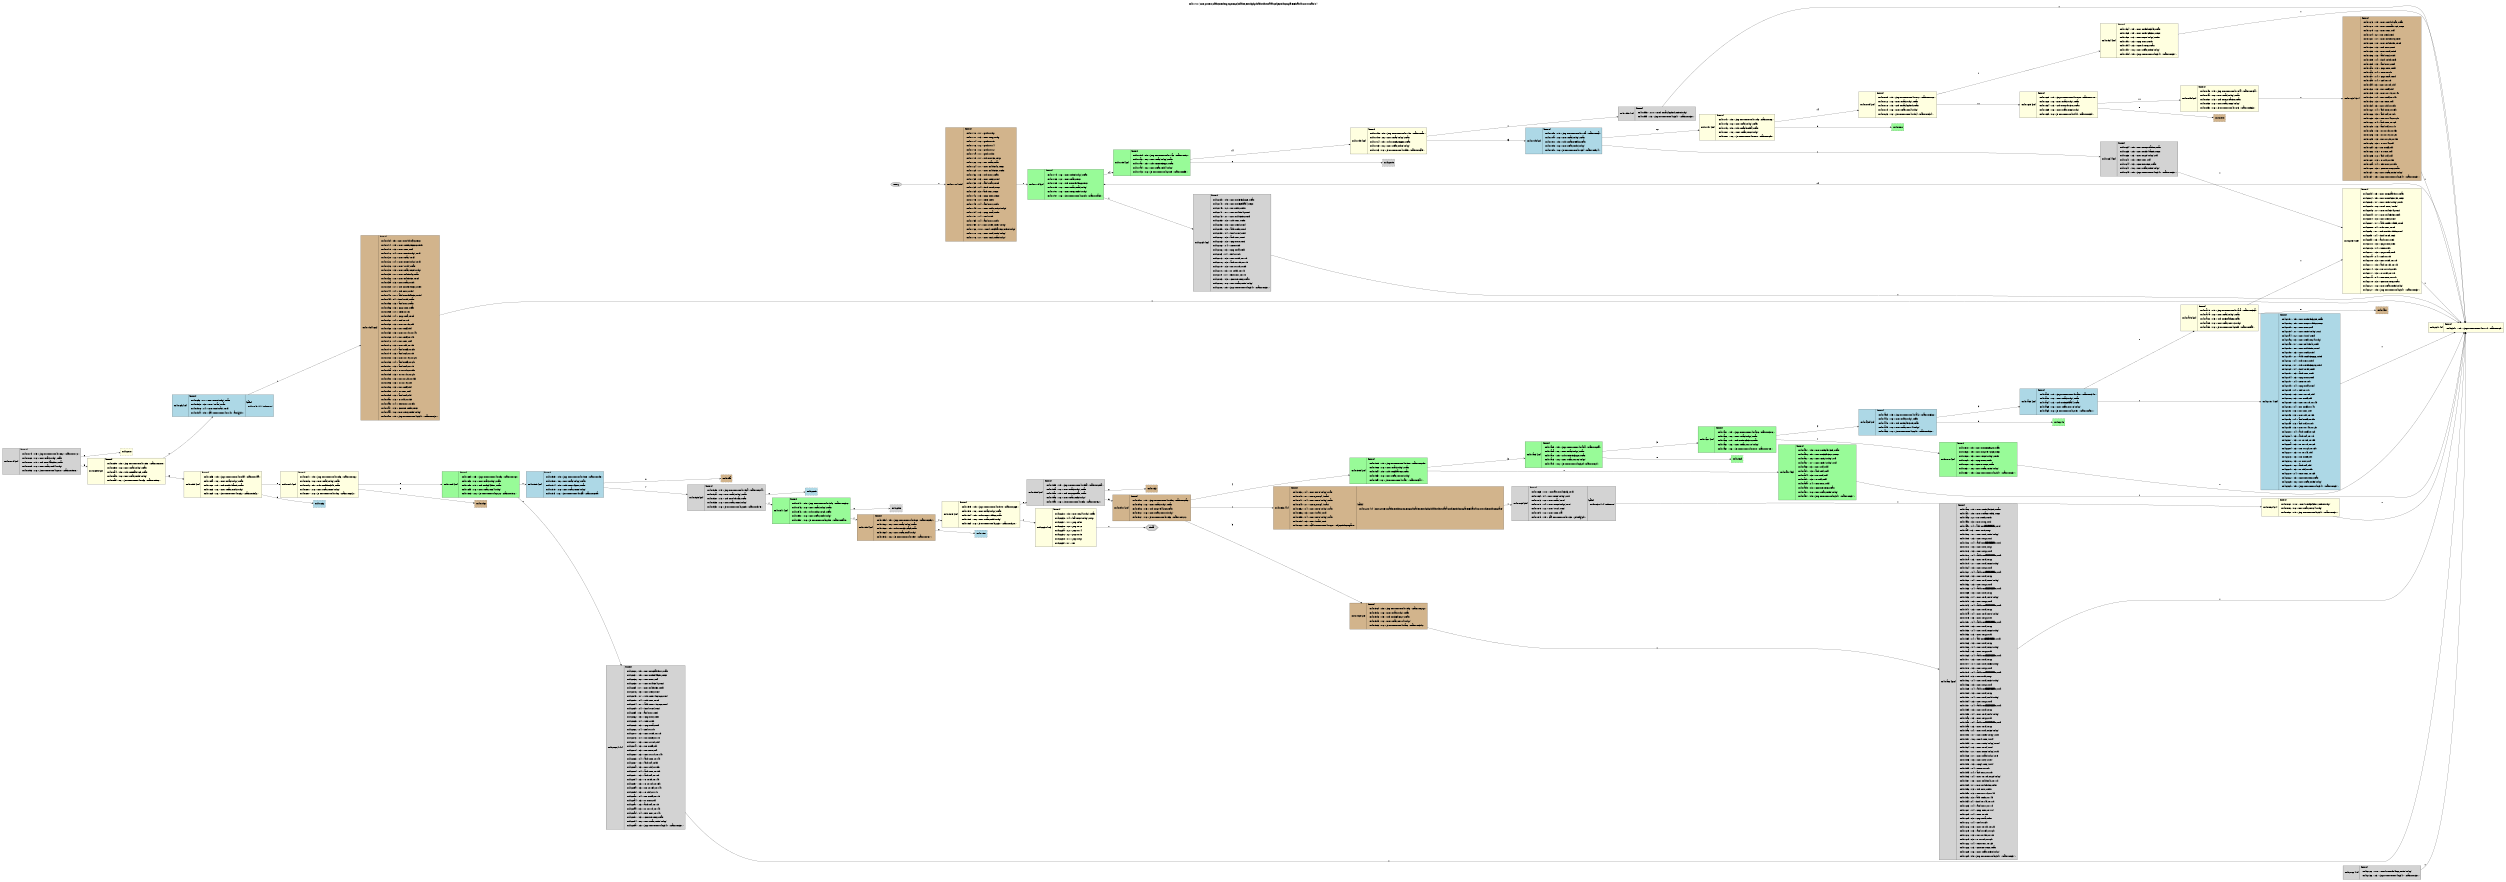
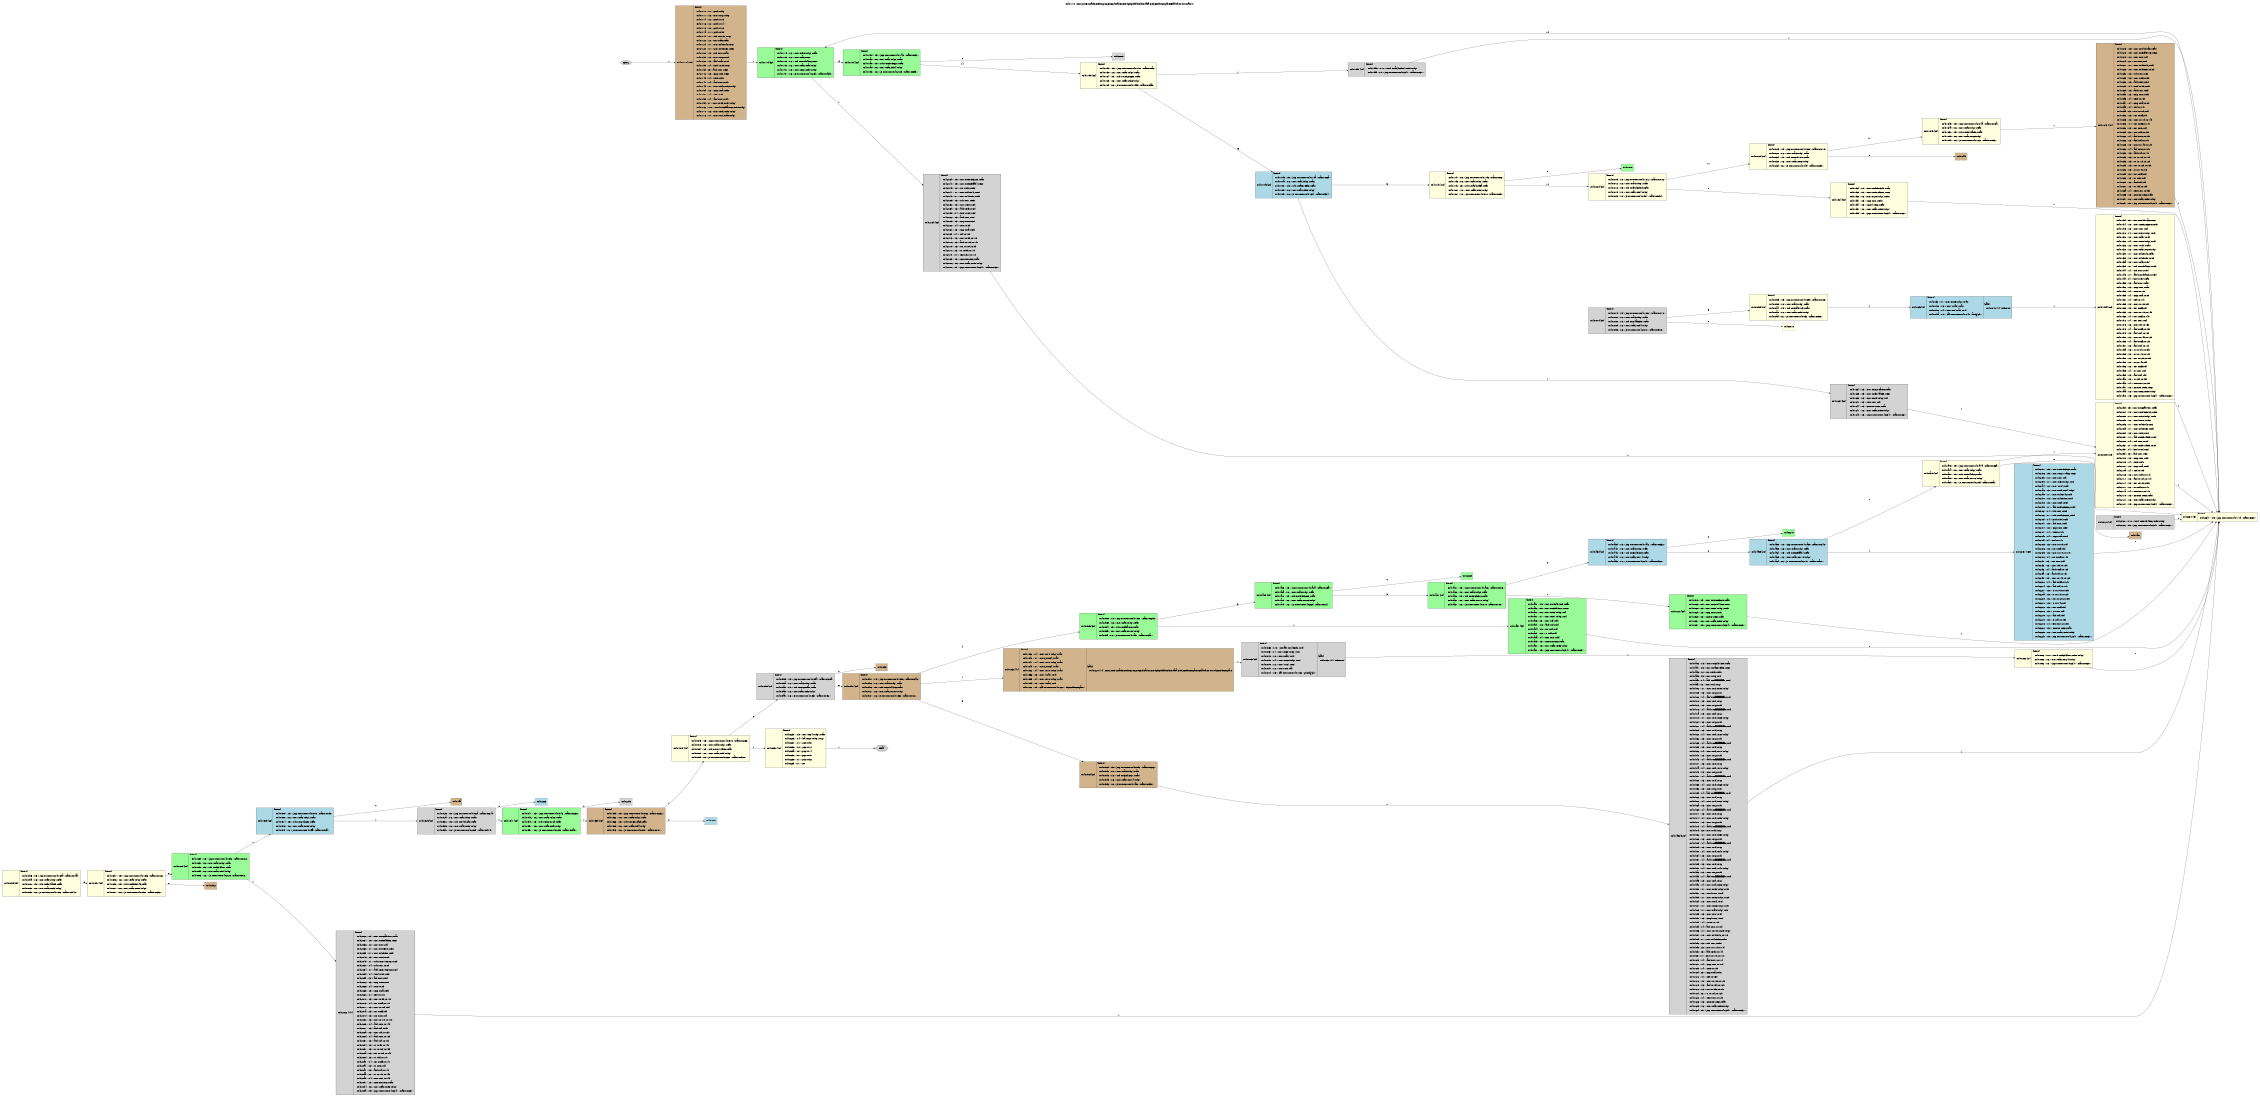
(400, 328) -> (2135, 307)
(174, 478) -> none
(319, 504) -> none
